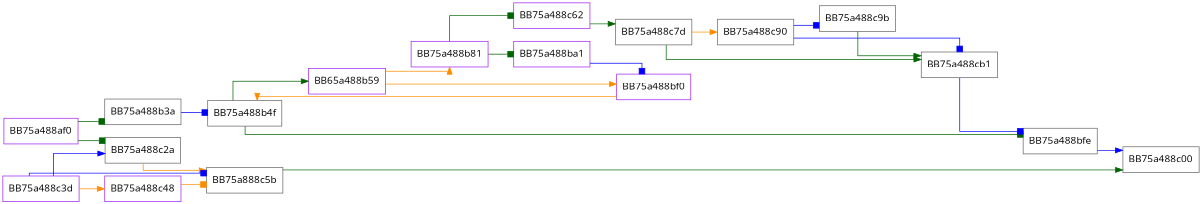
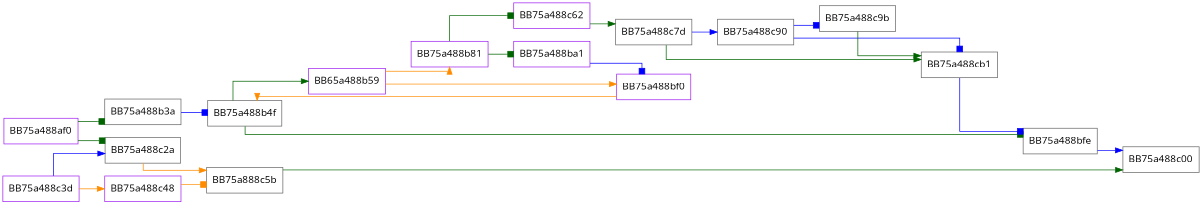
(701, 32) -> (701, 32)
(113, 173) -> none
